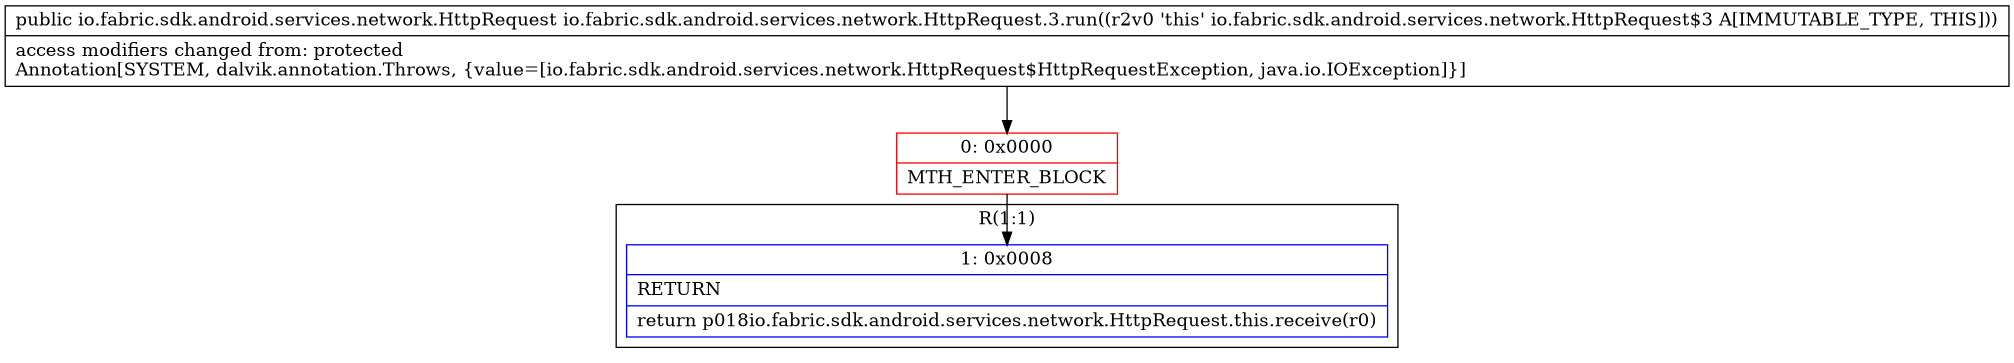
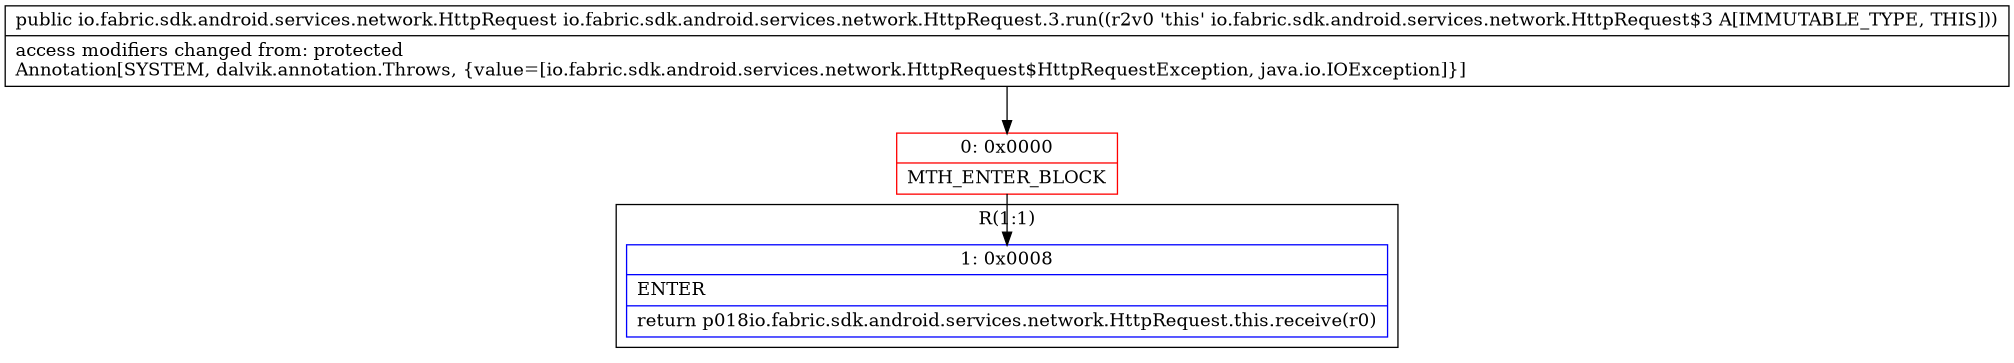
(679, 290) -> (671, 290)
